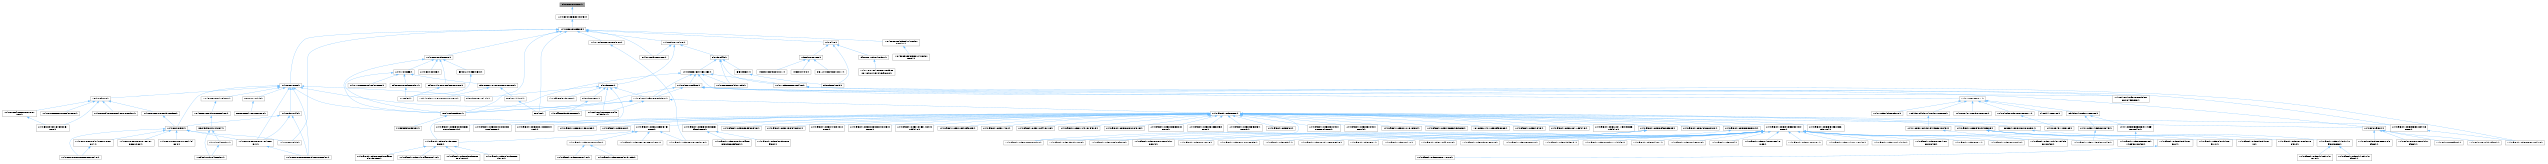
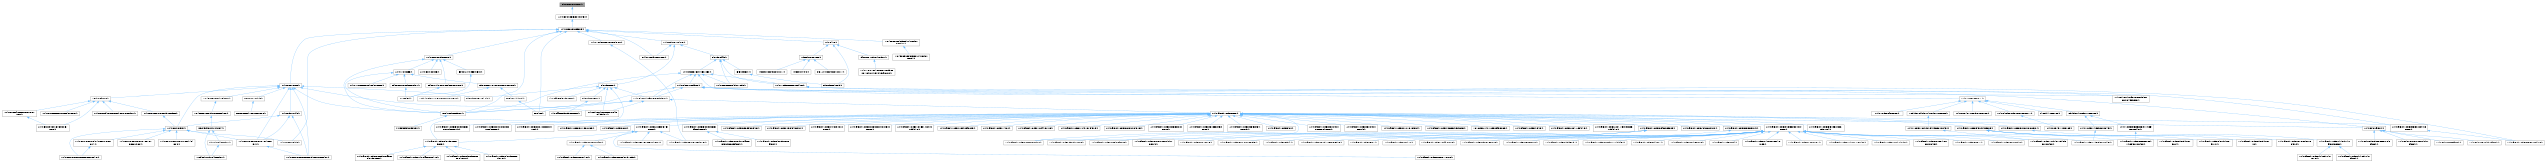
(1887, 114) -> (1887, 114)
(2020, 128) -> (2020, 128)
(1805, 156) -> (1002, 155)
